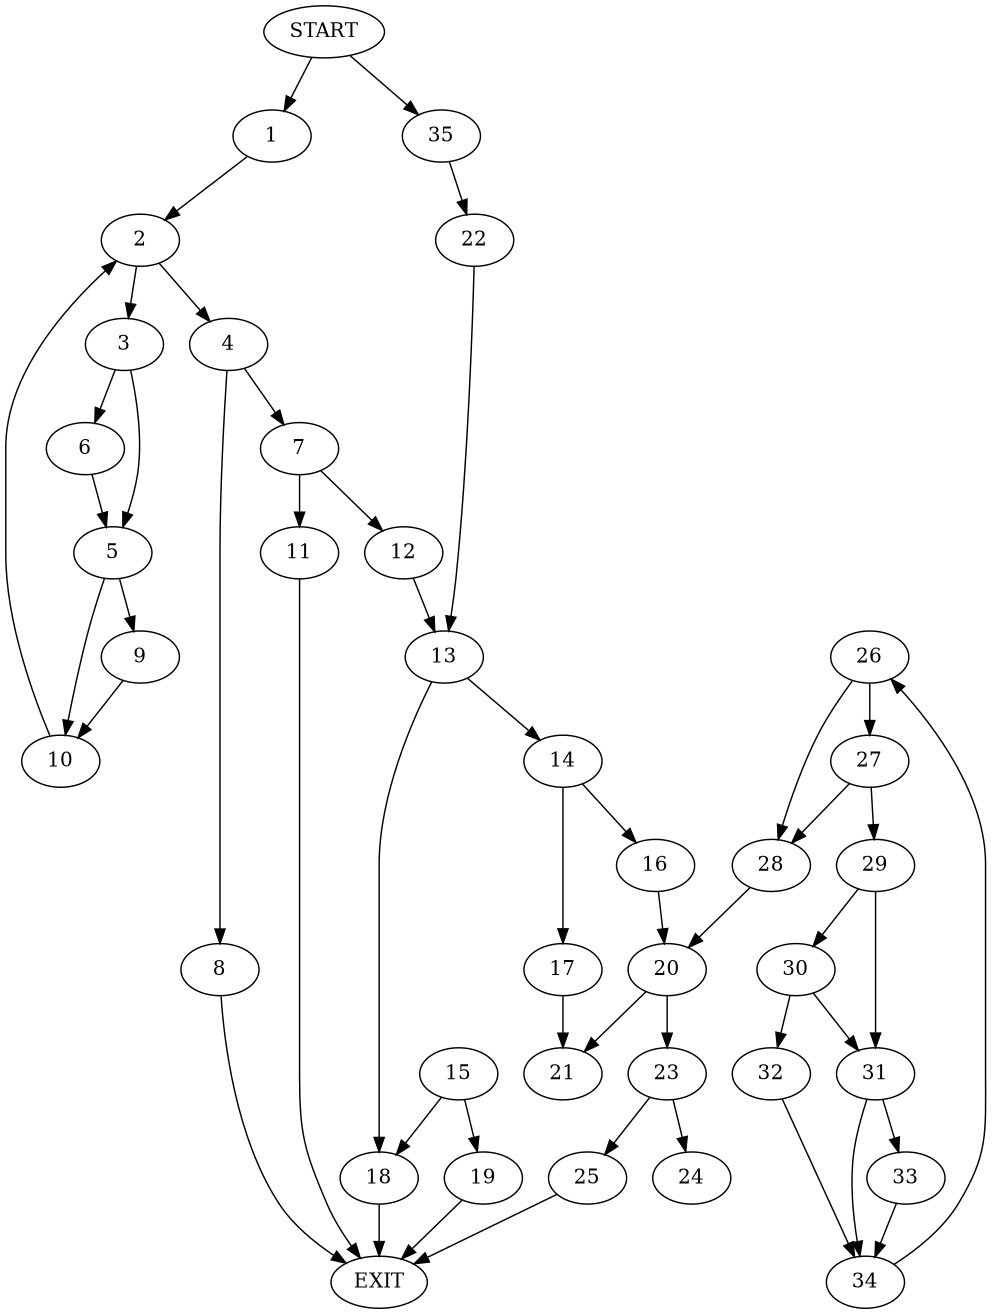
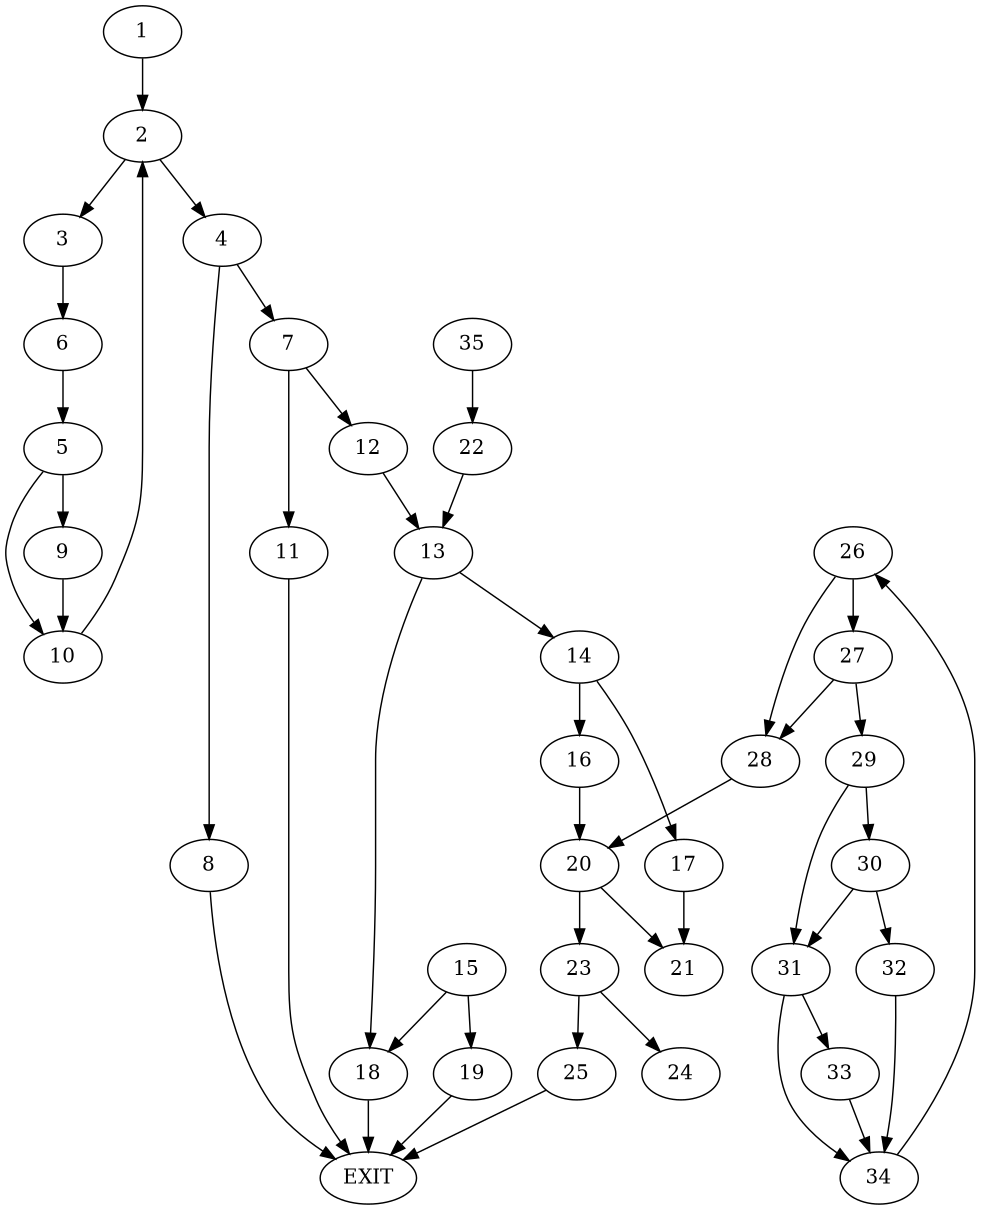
(324, 32) -> none
(140, 442) -> none
